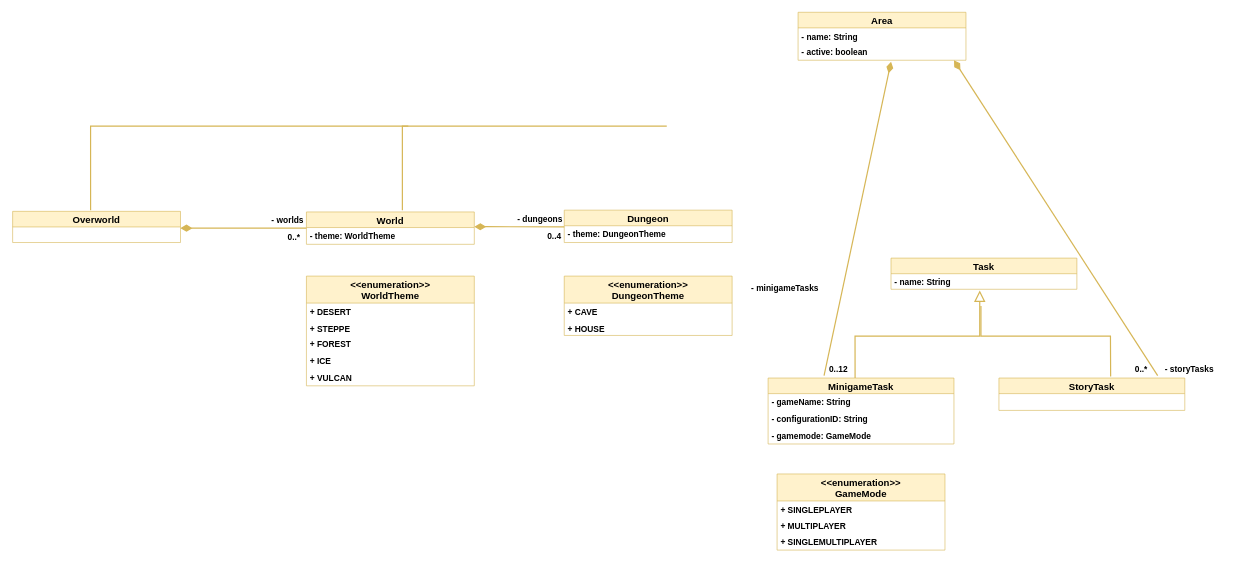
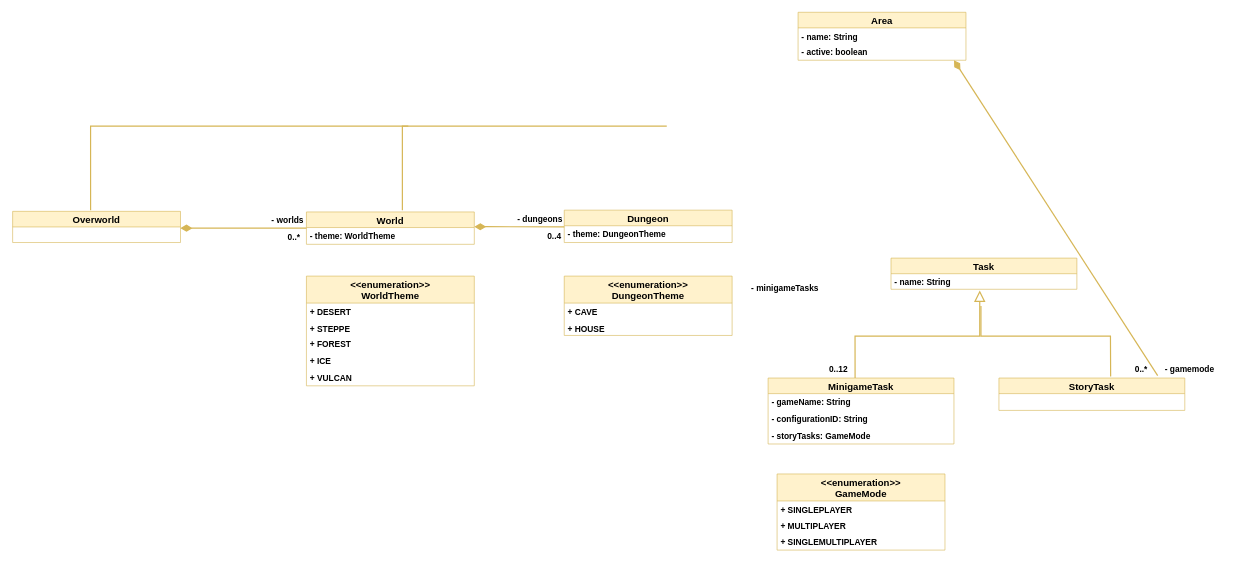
(857, 224) -> none
(1189, 369) -> (1185, 369)
(815, 436) -> (820, 436)
